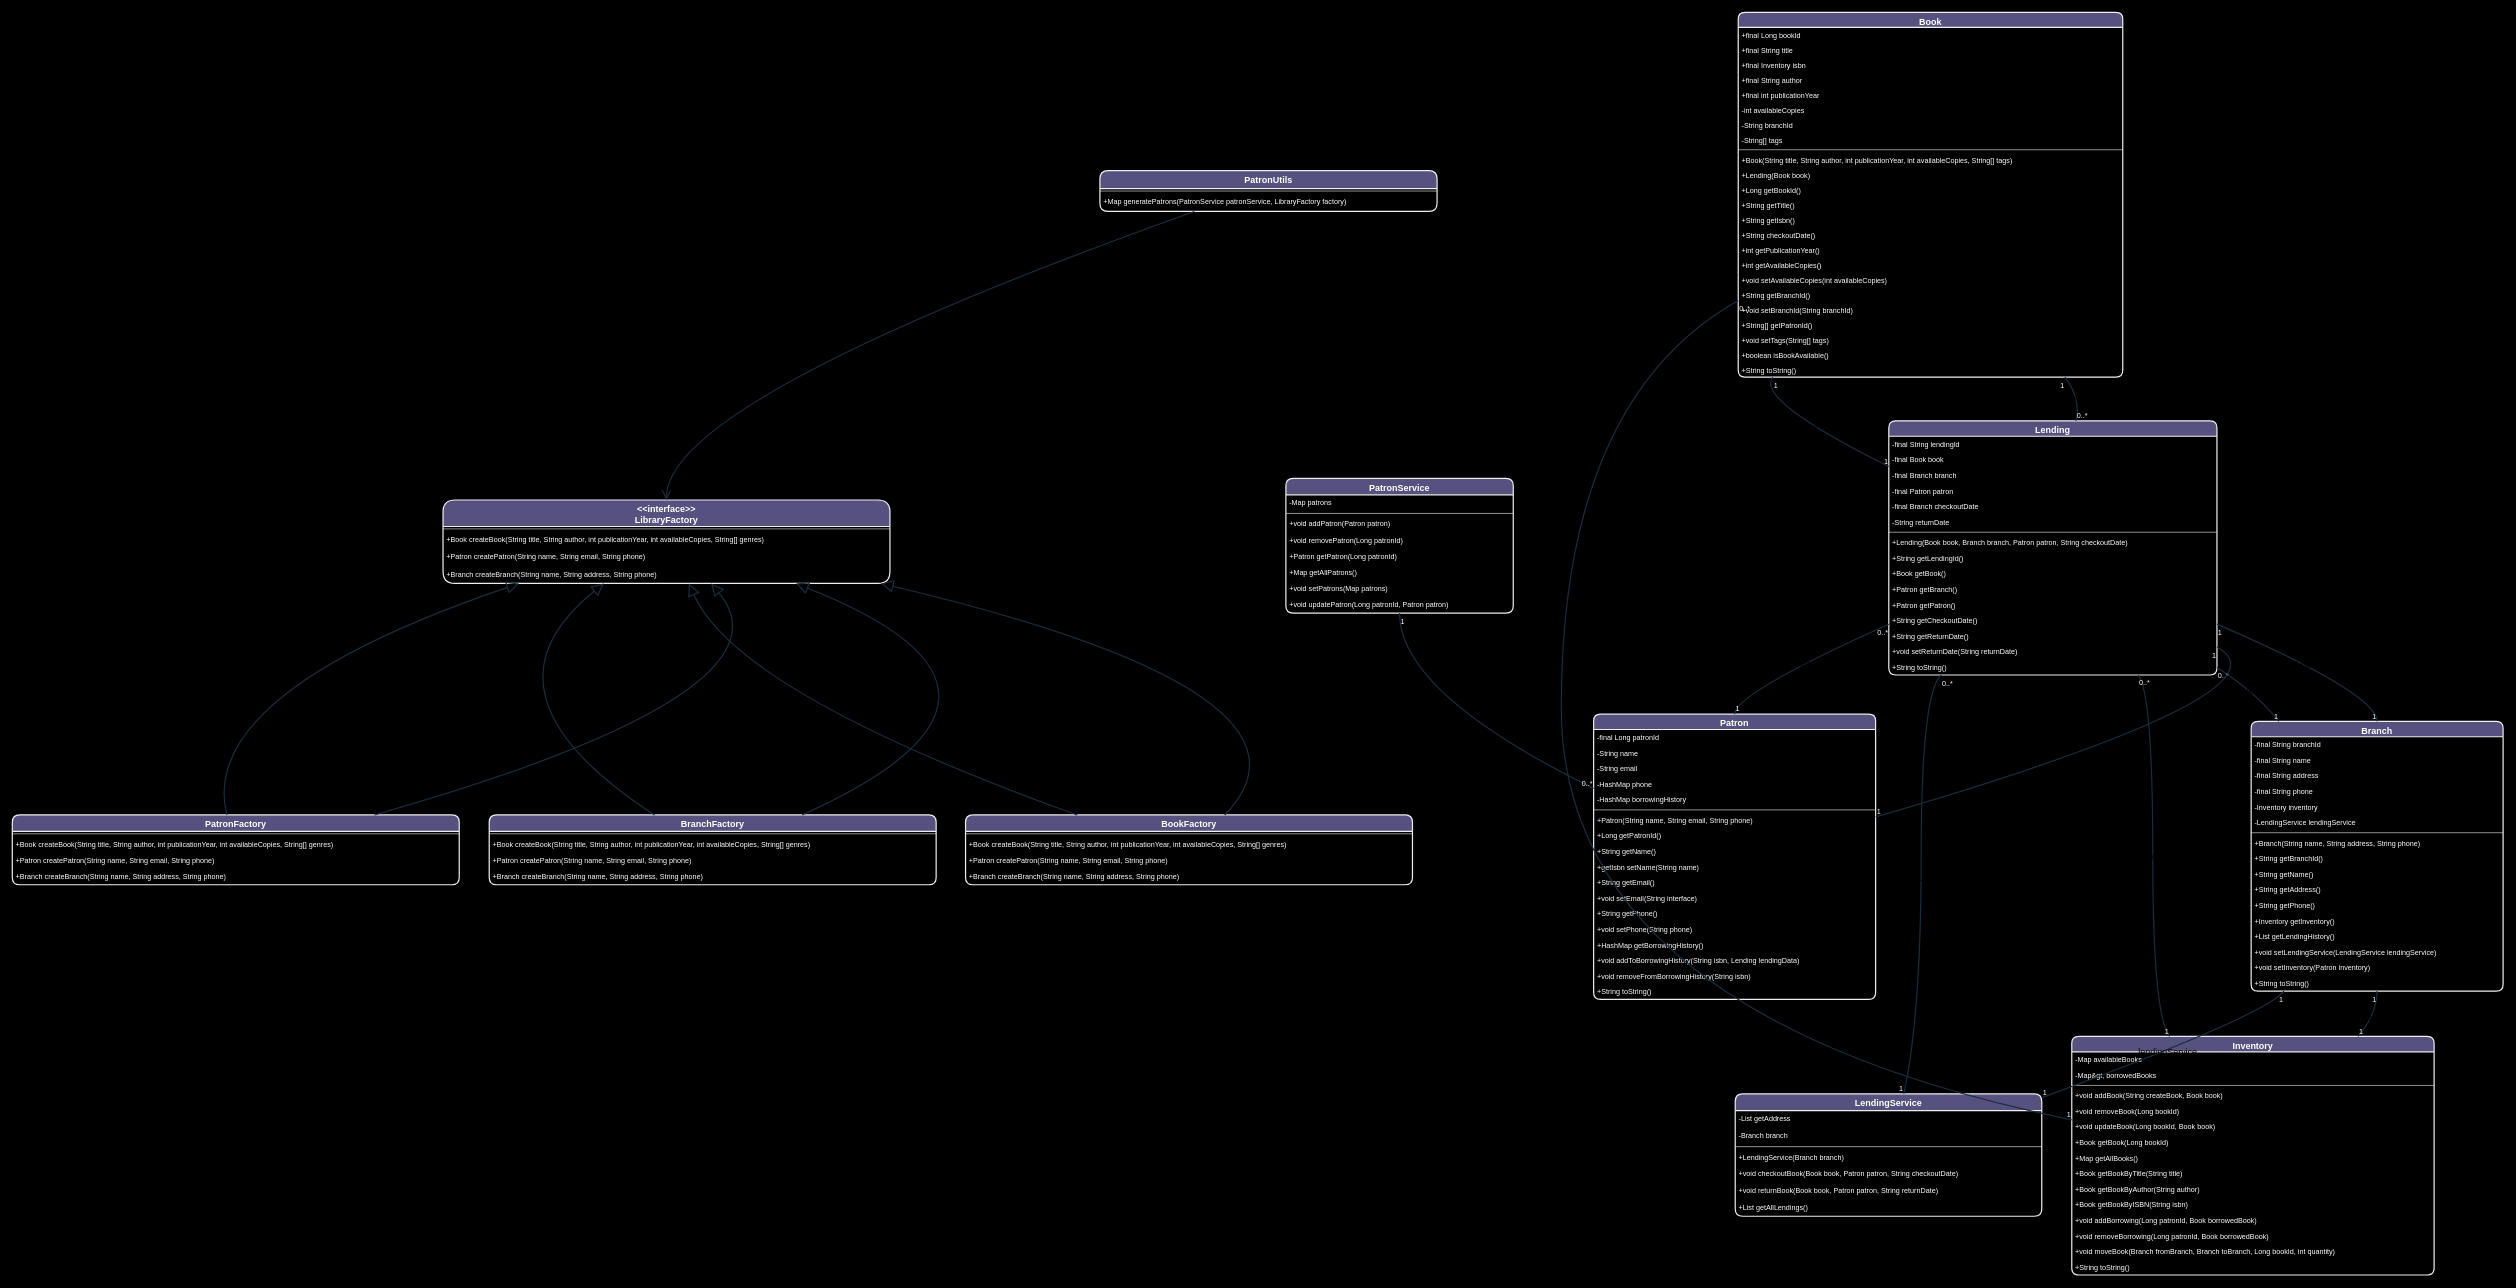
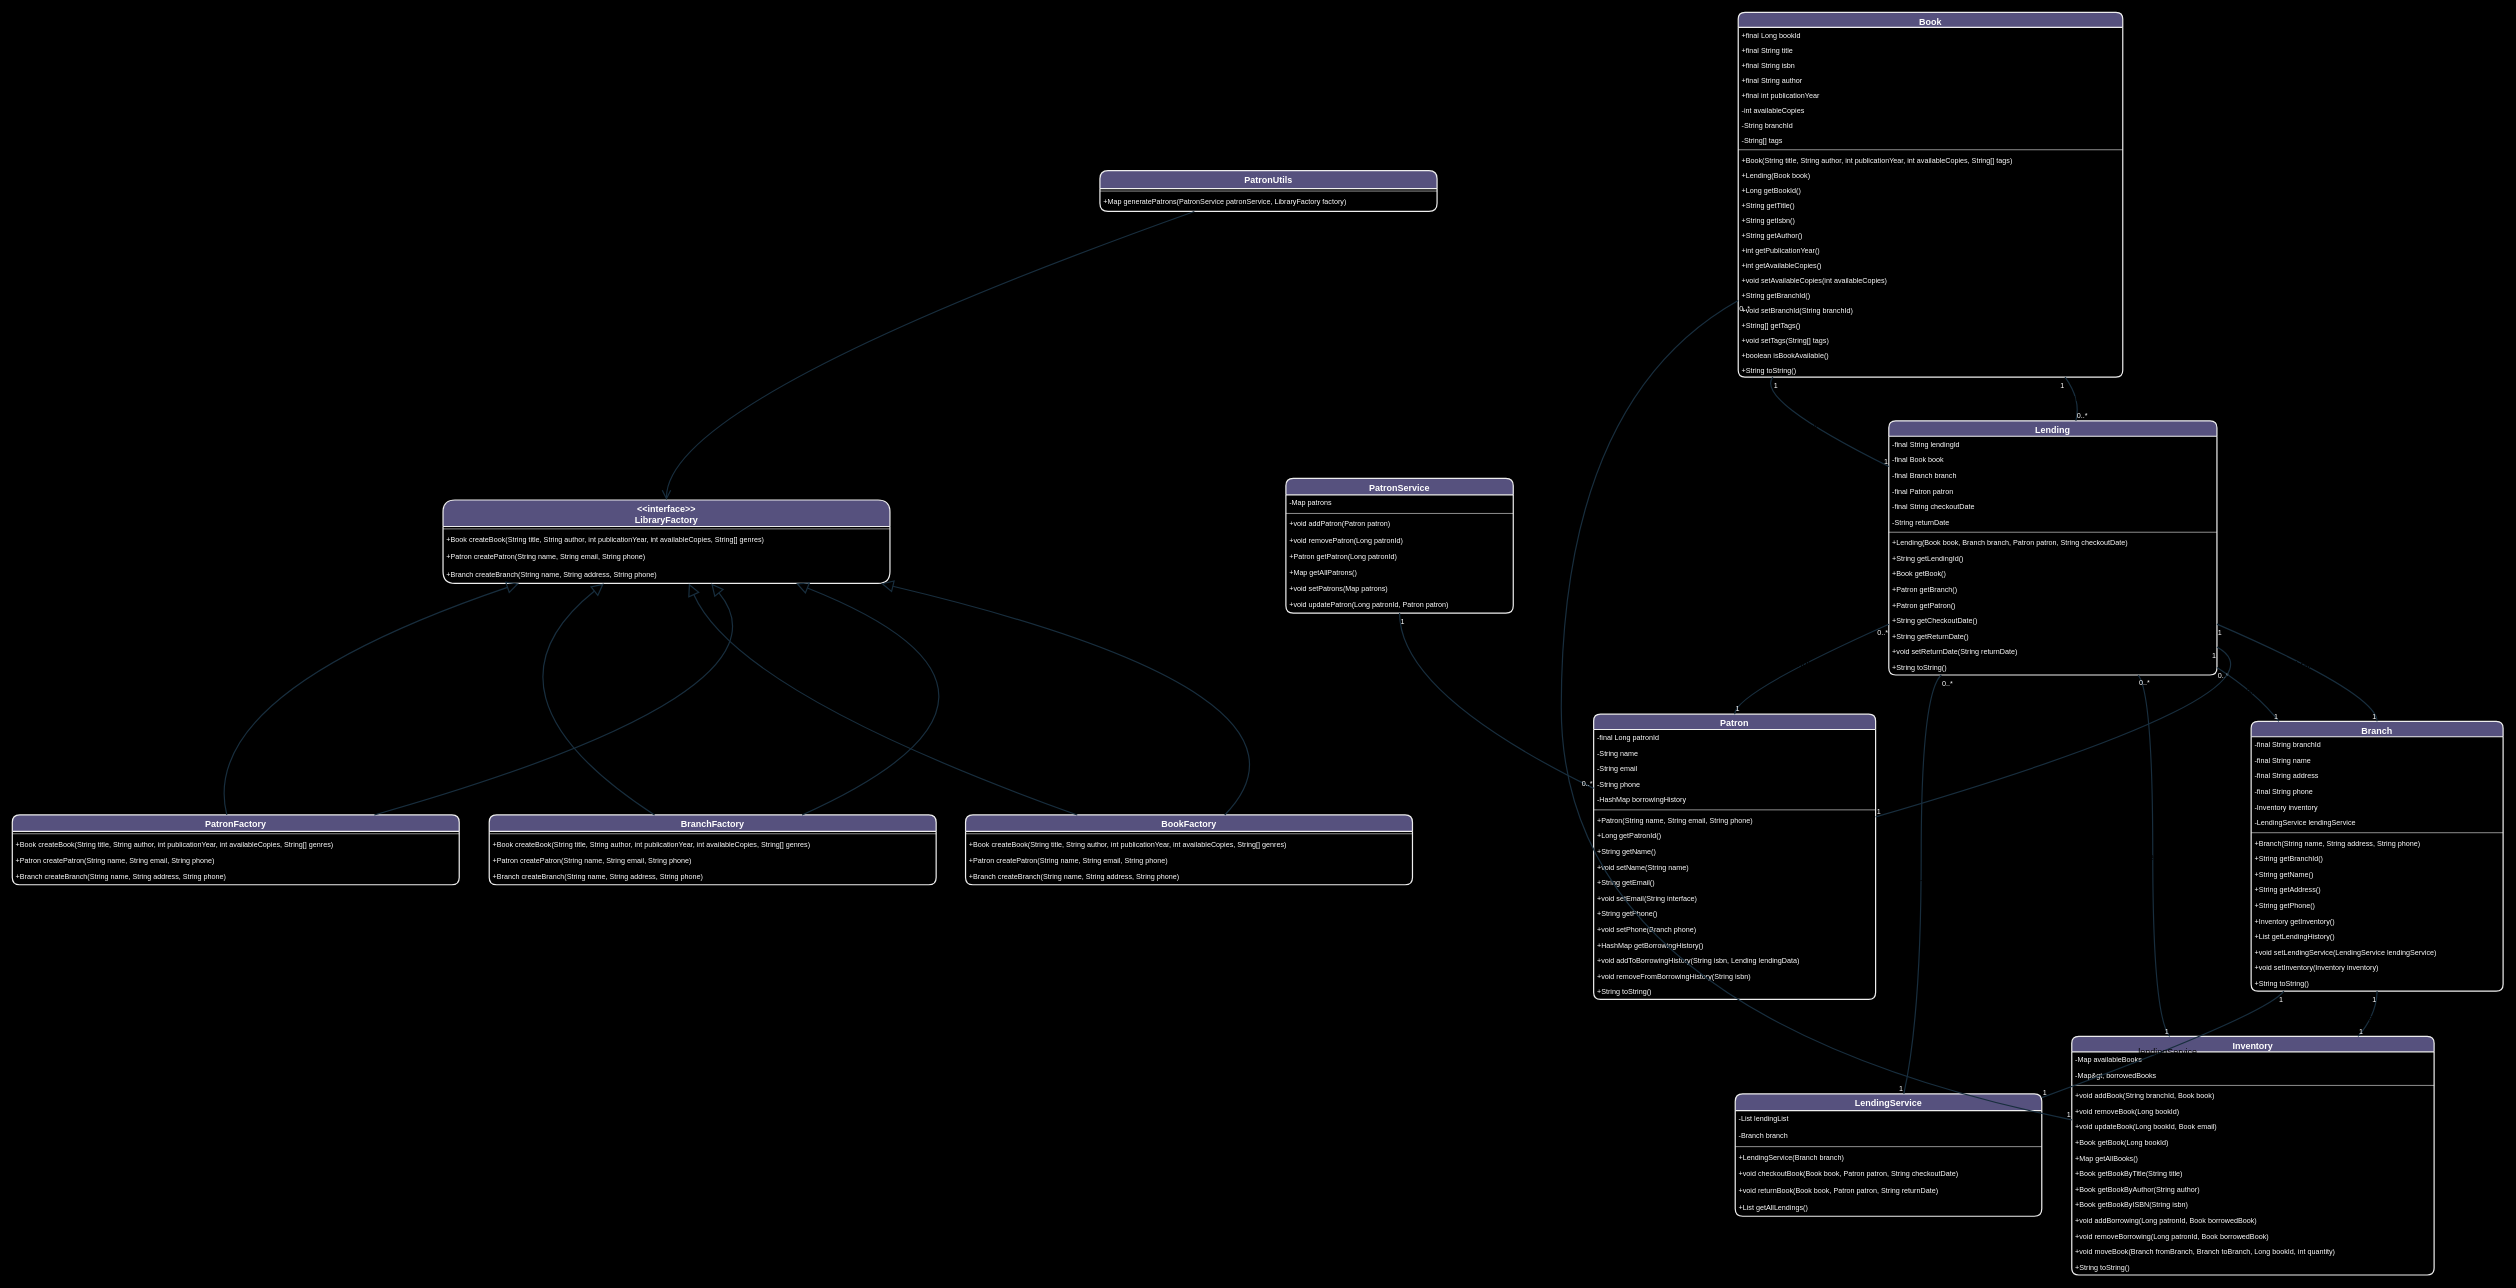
(1779, 65) -> (1772, 65)
(1784, 235) -> (1778, 235)
(1786, 325) -> (1778, 325)
(1941, 507) -> (1940, 507)
(1624, 785) -> (1622, 785)
(1653, 867) -> (1646, 867)
(1650, 930) -> (1651, 930)
(2324, 968) -> (2330, 968)
(2156, 1096) -> (2152, 1096)
(1769, 1119) -> (1768, 1119)
(2150, 1127) -> (2151, 1127)
